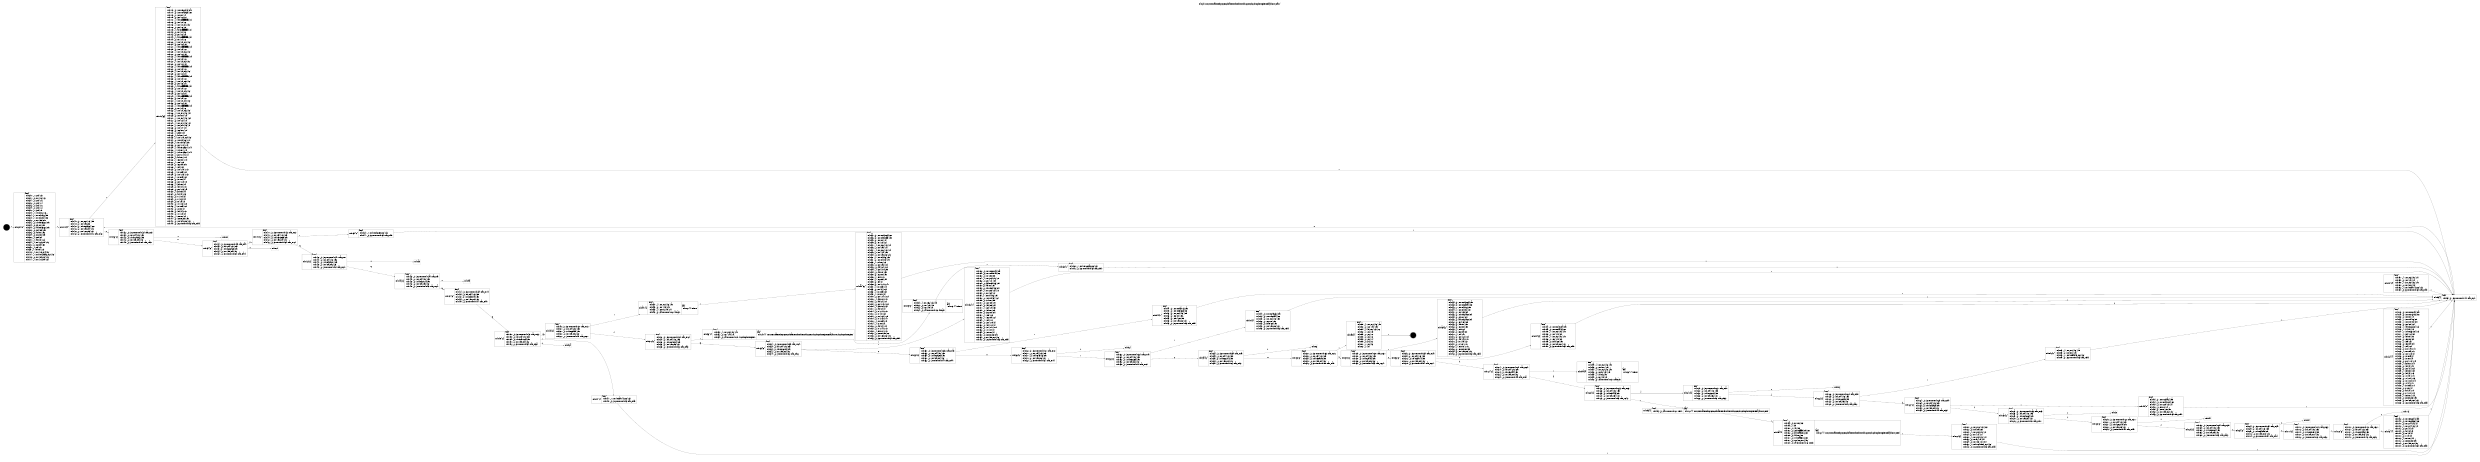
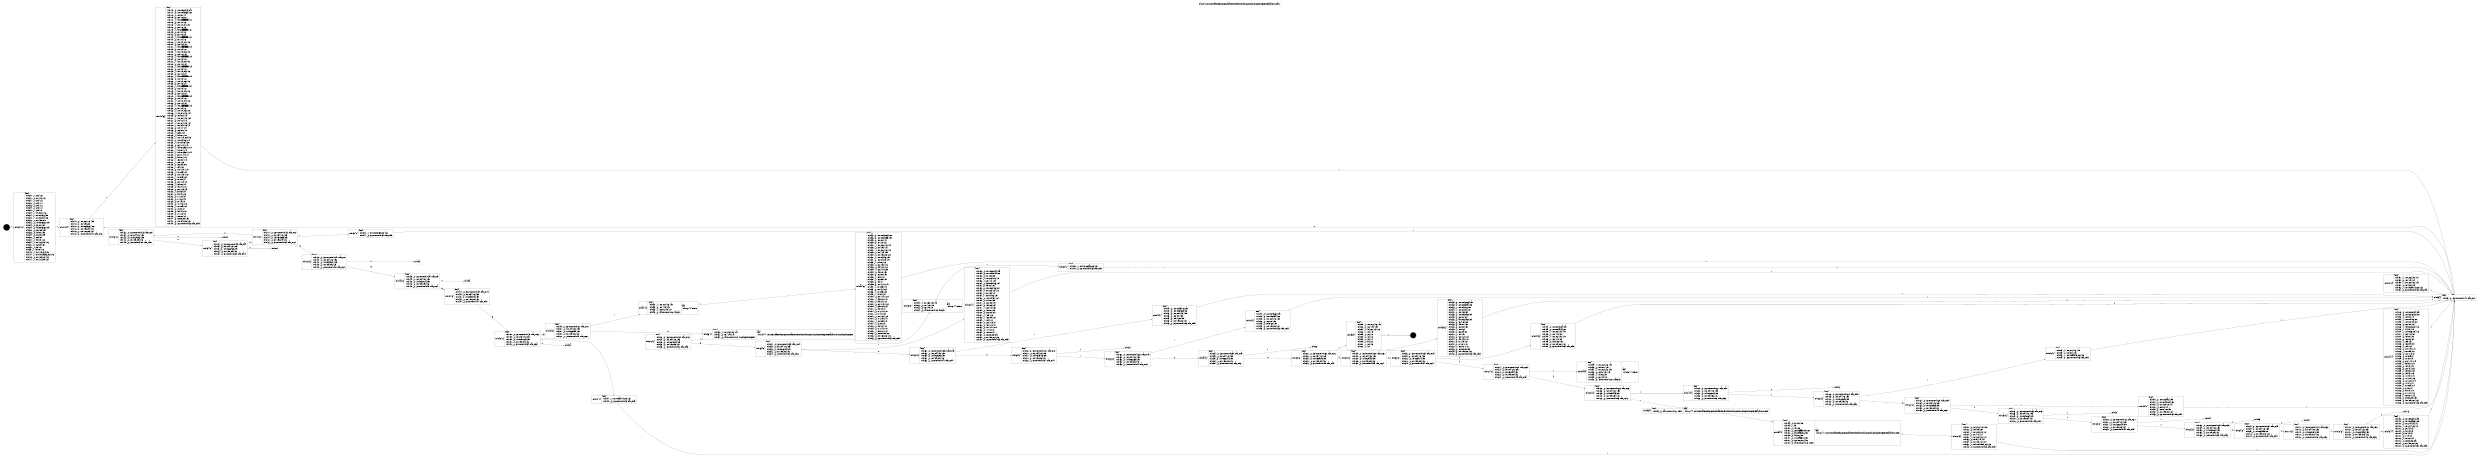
(106, 232) -> (203, 234)
(617, 336) -> (646, 332)
none -> (2257, 420)
